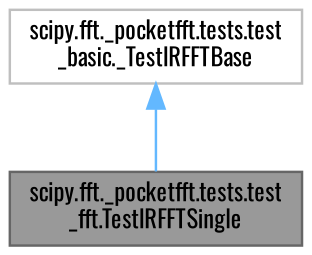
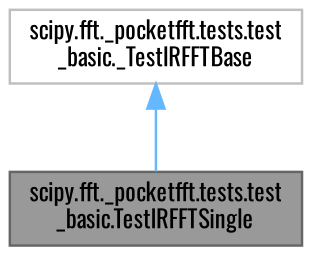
(156, 209) -> (156, 209)
